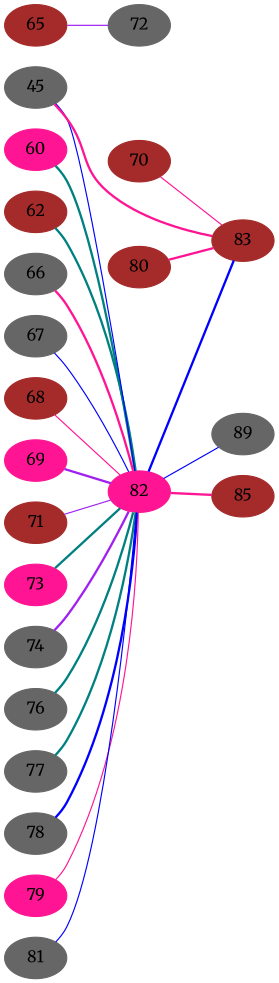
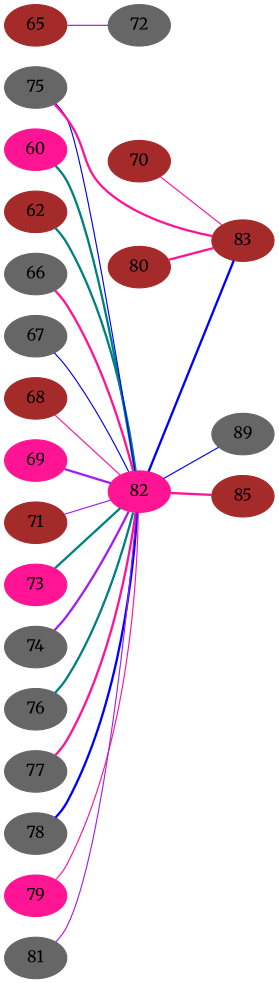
(36, 88) -> (36, 88)
(109, 639) -> (109, 639)
(99, 807) -> (99, 807)
